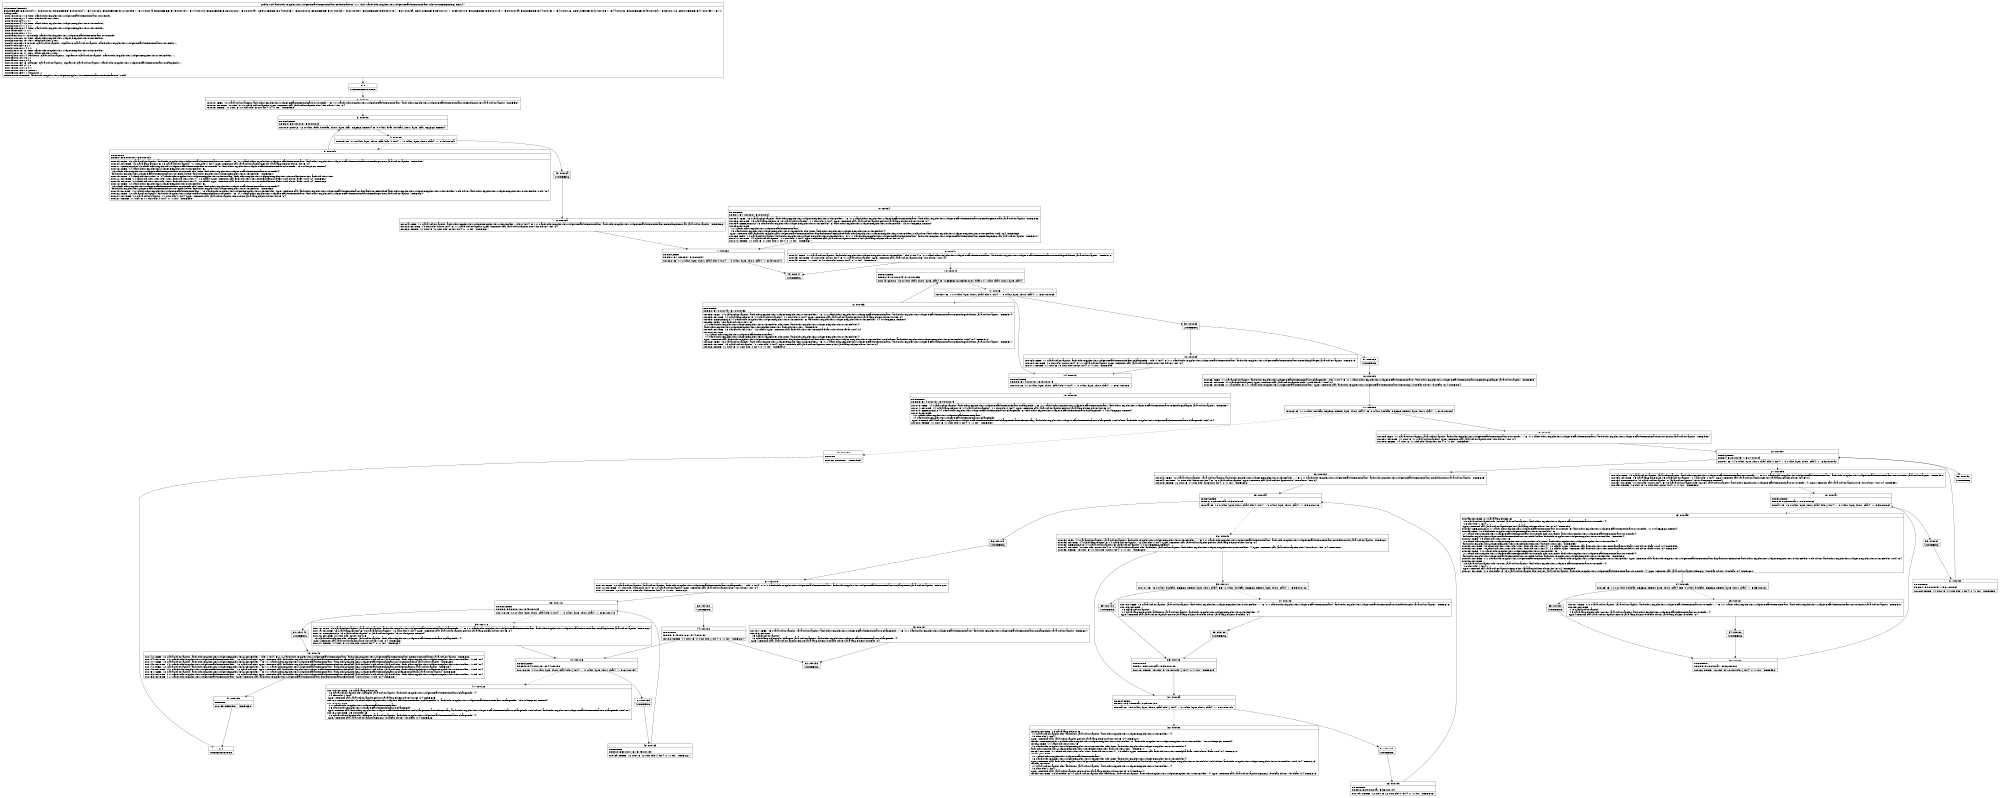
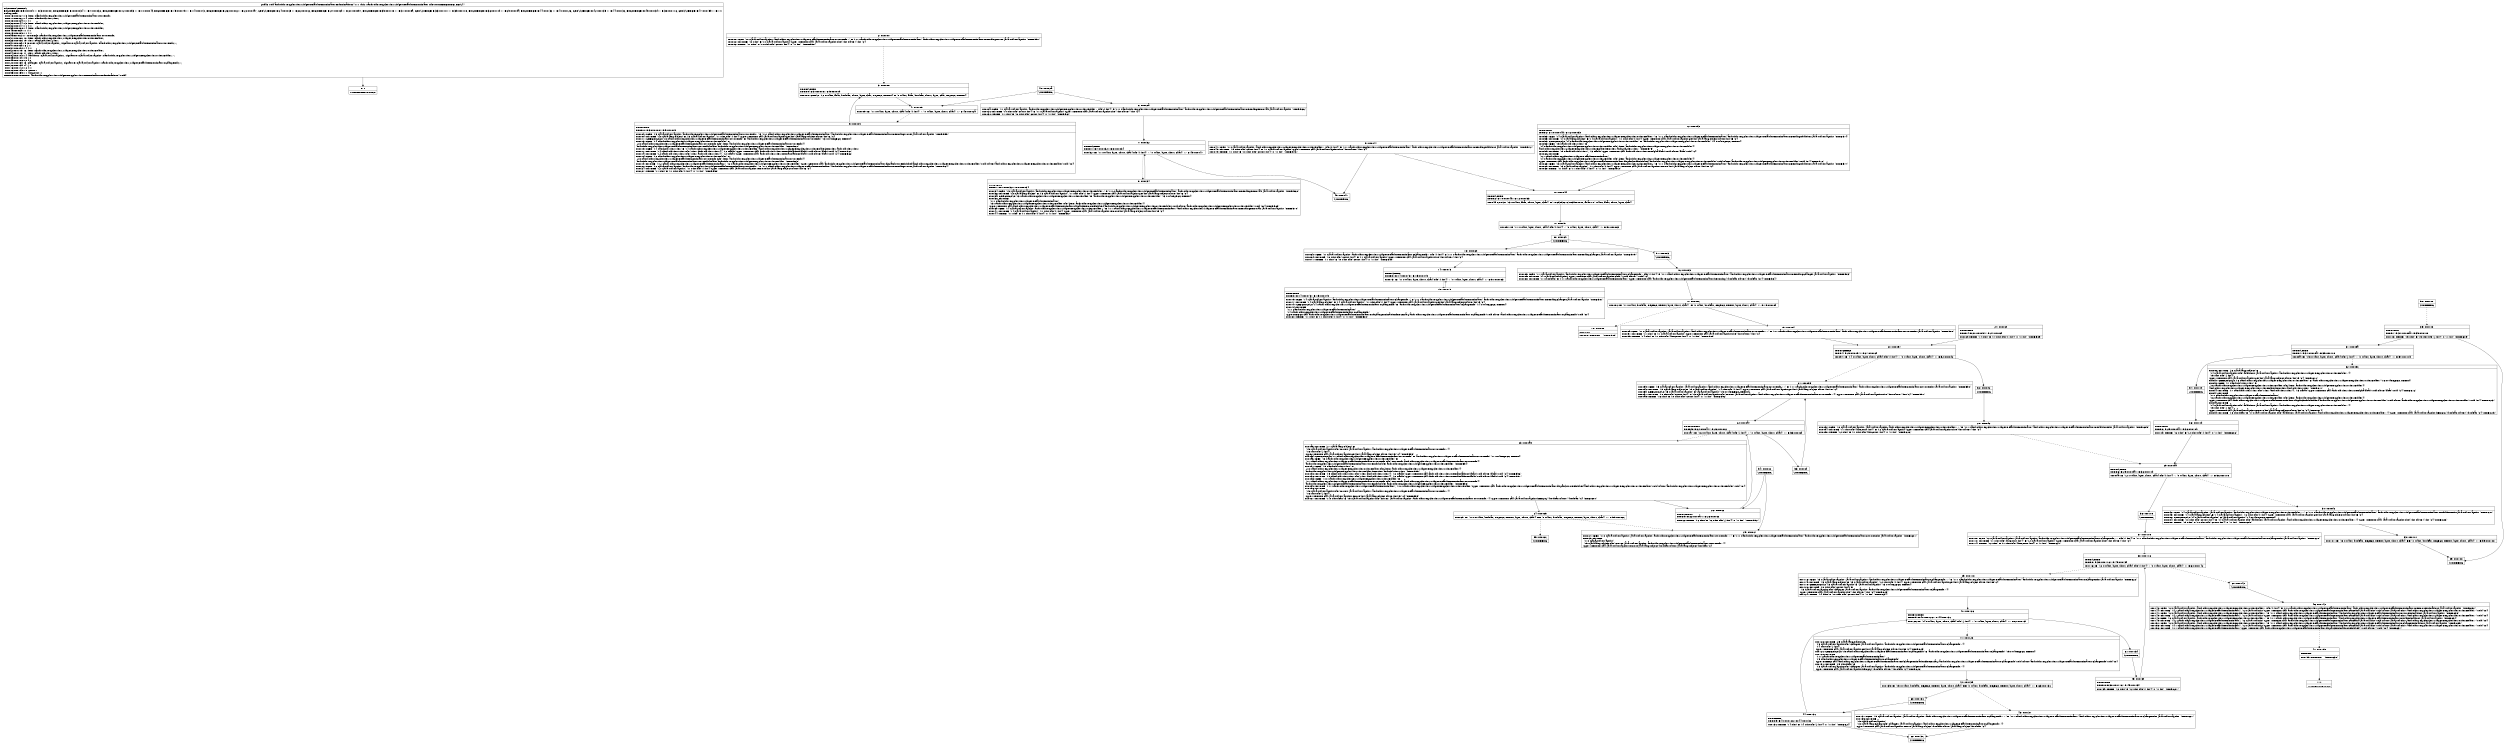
(363, 93) -> none
(516, 143) -> (990, 99)
none -> (1143, 166)
(968, 300) -> none
(1019, 337) -> (1446, 285)
(1133, 370) -> (1459, 264)
(1726, 455) -> (1843, 351)
(1584, 466) -> (1984, 407)
(340, 470) -> none
(1292, 489) -> (2075, 449)
(1780, 499) -> (1692, 426)
(1942, 562) -> (1806, 434)
(1588, 593) -> (1540, 527)
(1285, 608) -> none
(398, 613) -> (2200, 575)
(1094, 620) -> none
(1735, 623) -> (1766, 502)
(1138, 634) -> (2502, 450)
(1623, 640) -> (1670, 504)
(1199, 648) -> (2427, 316)
(1701, 664) -> (1685, 514)
(1174, 683) -> (2390, 342)
none -> (1967, 684)
(266, 687) -> (2319, 638)
